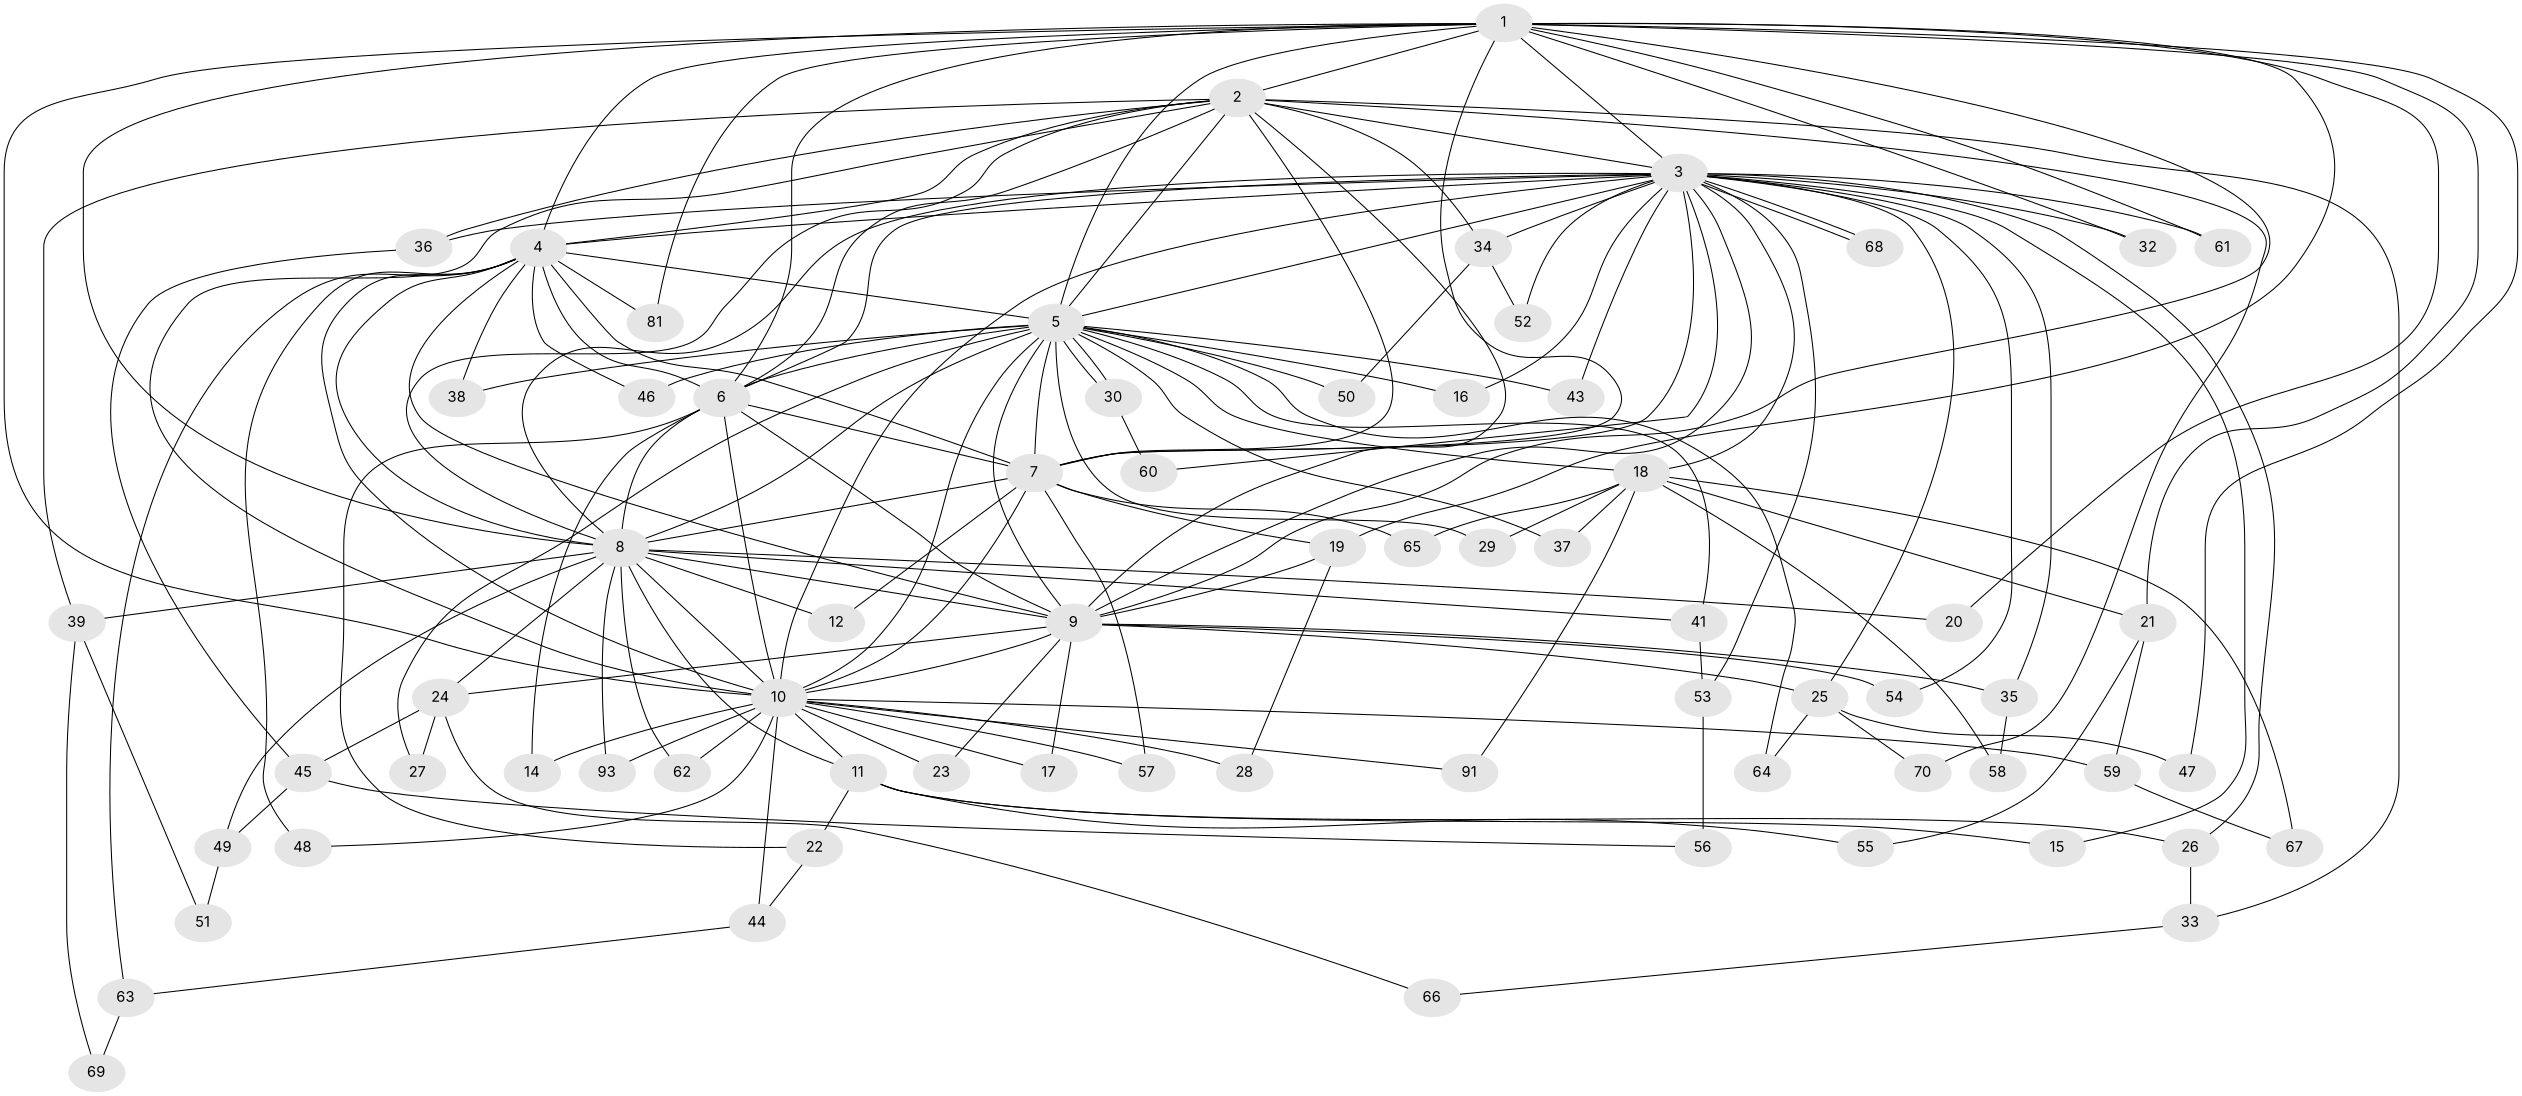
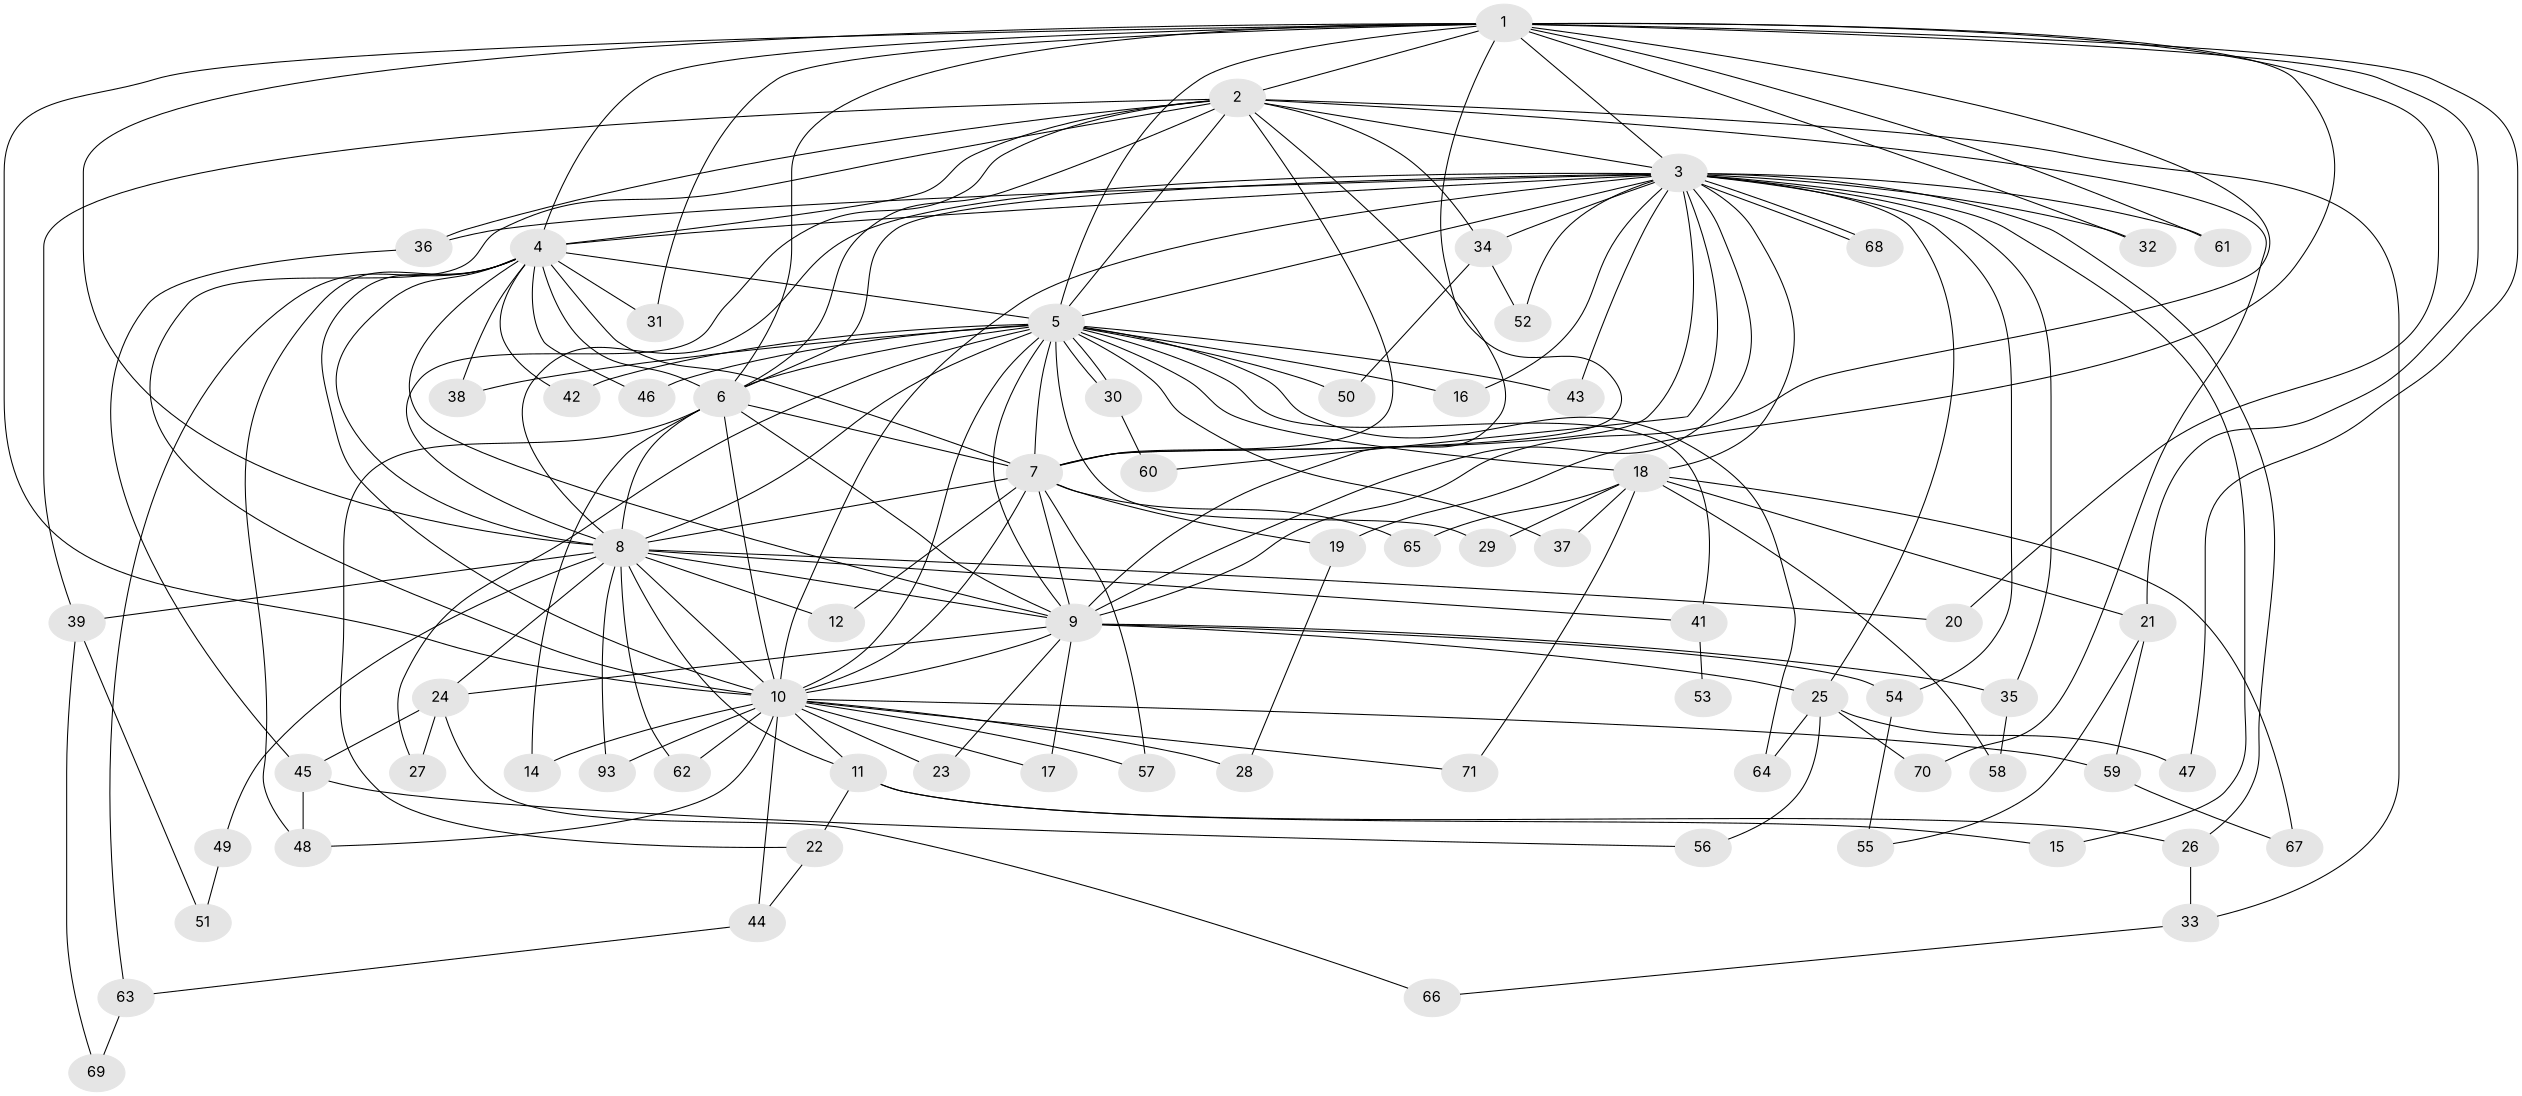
(655, 323) -> (655, 323)
none -> (572, 398)
(1815, 403) -> none
(1198, 594) -> (1054, 548)
(1470, 773) -> (1470, 773)
(1703, 773) -> (1797, 795)
(263, 811) -> (303, 811)
(1310, 826) -> (1880, 773)
